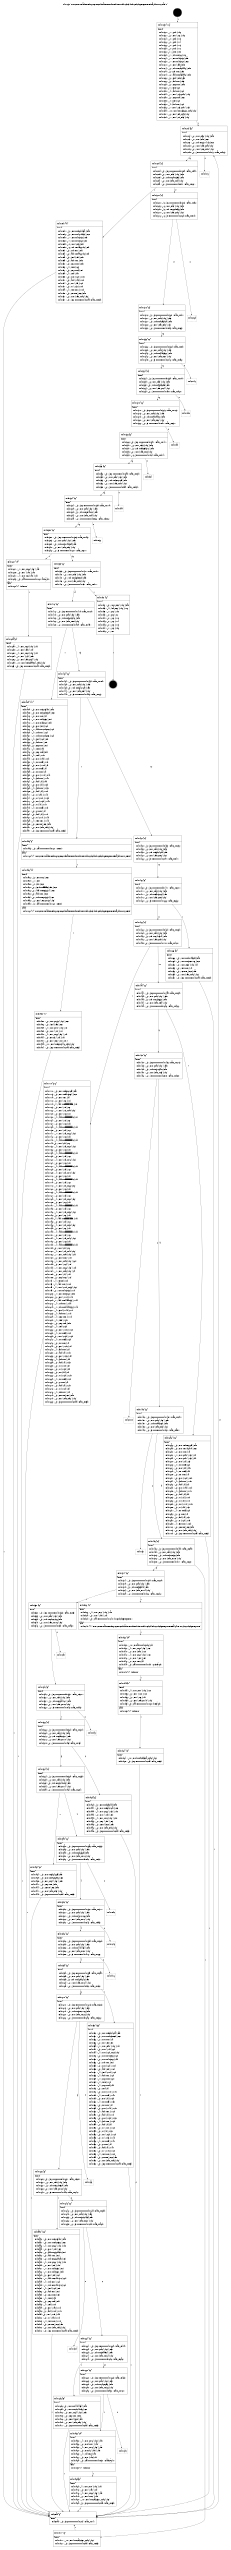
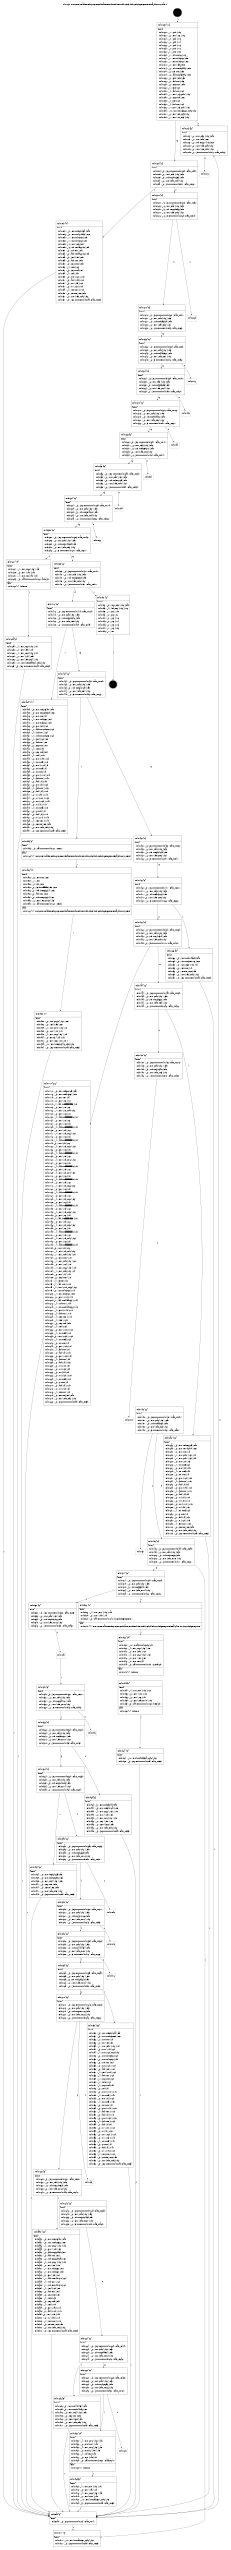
(189, 158) -> (175, 140)
none -> (150, 429)
(159, 1242) -> none
(52, 1656) -> (61, 1671)
(140, 1677) -> none
(70, 2198) -> none
(73, 2349) -> none
(75, 2528) -> (73, 2527)
